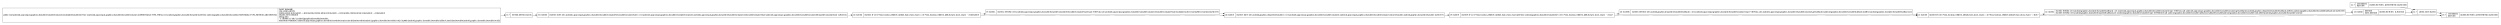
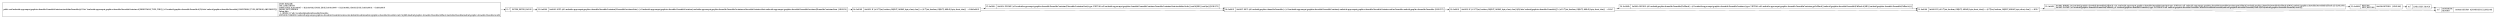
(2379, 5) -> none
